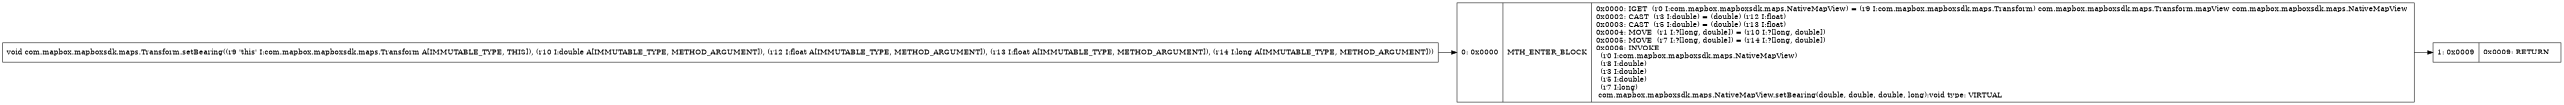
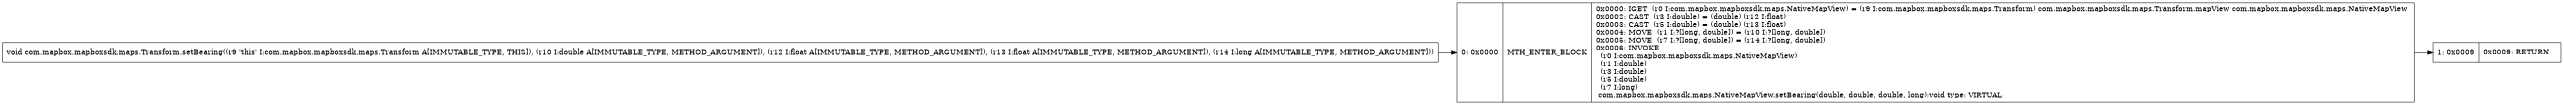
(1622, 64) -> (1622, 64)
